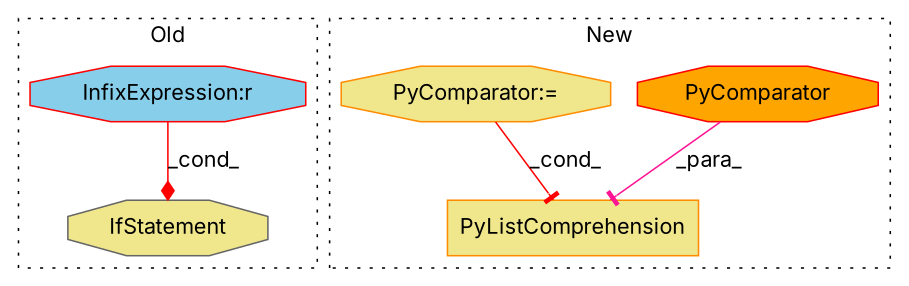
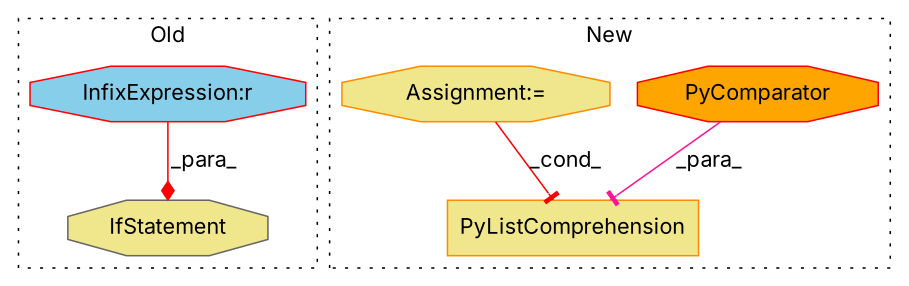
(476, 94) -> (476, 94)
(204, 161) -> (204, 161)
